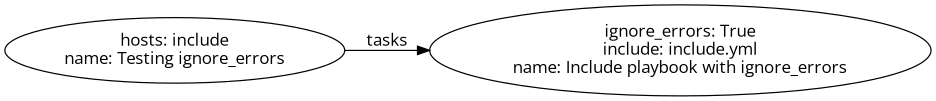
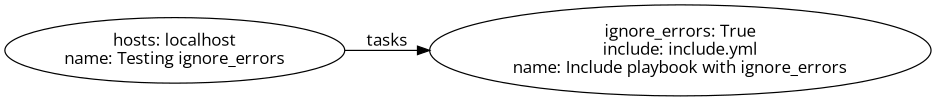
(175, 50) -> (175, 50)
